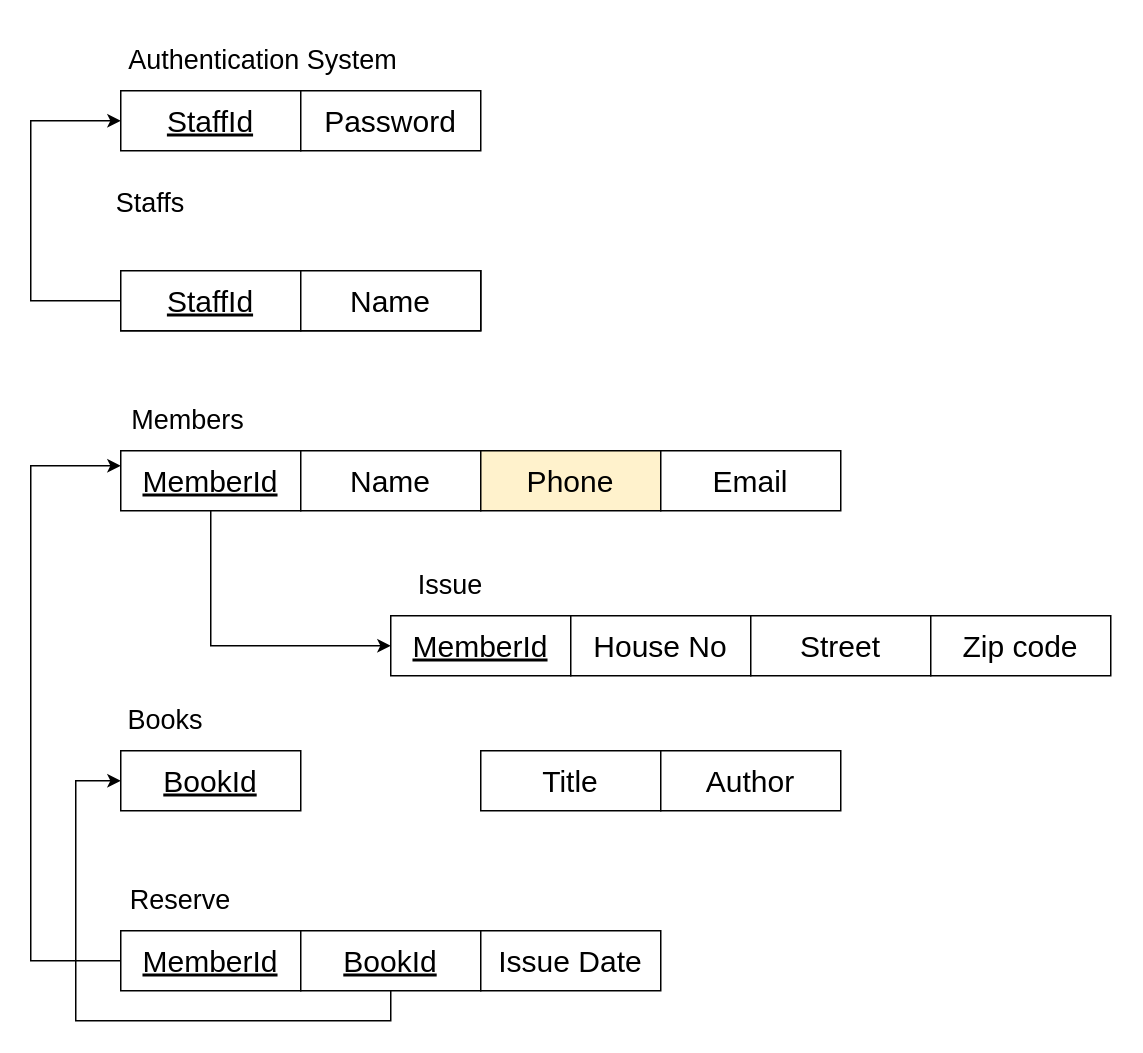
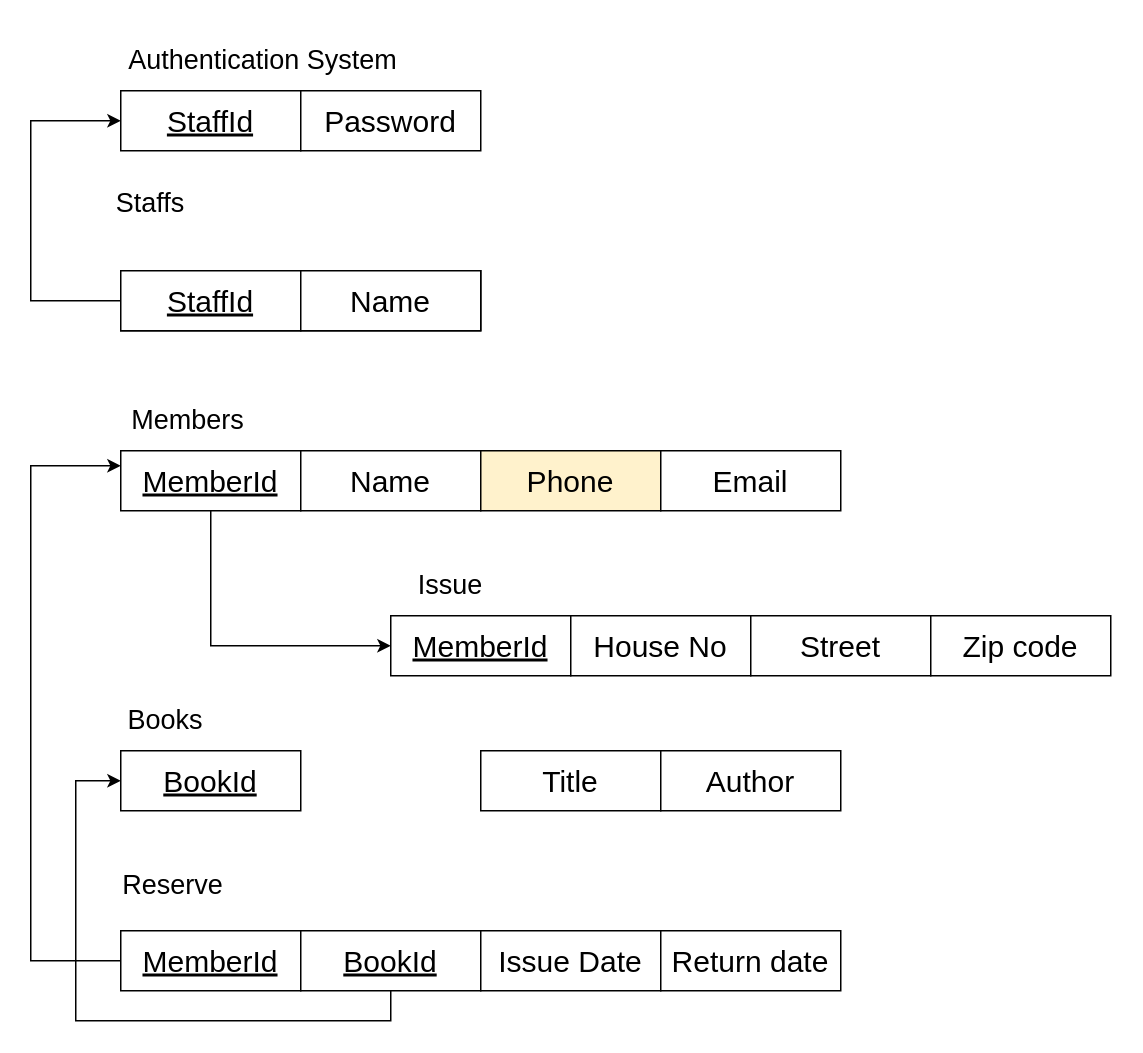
(181, 901) -> (173, 886)
none -> (751, 961)
